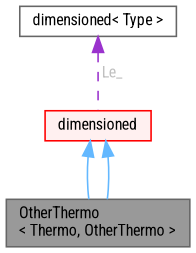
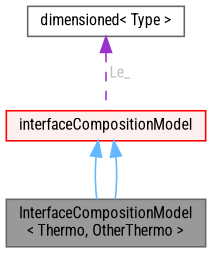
(98, 126) -> (106, 126)
(98, 223) -> (106, 223)
